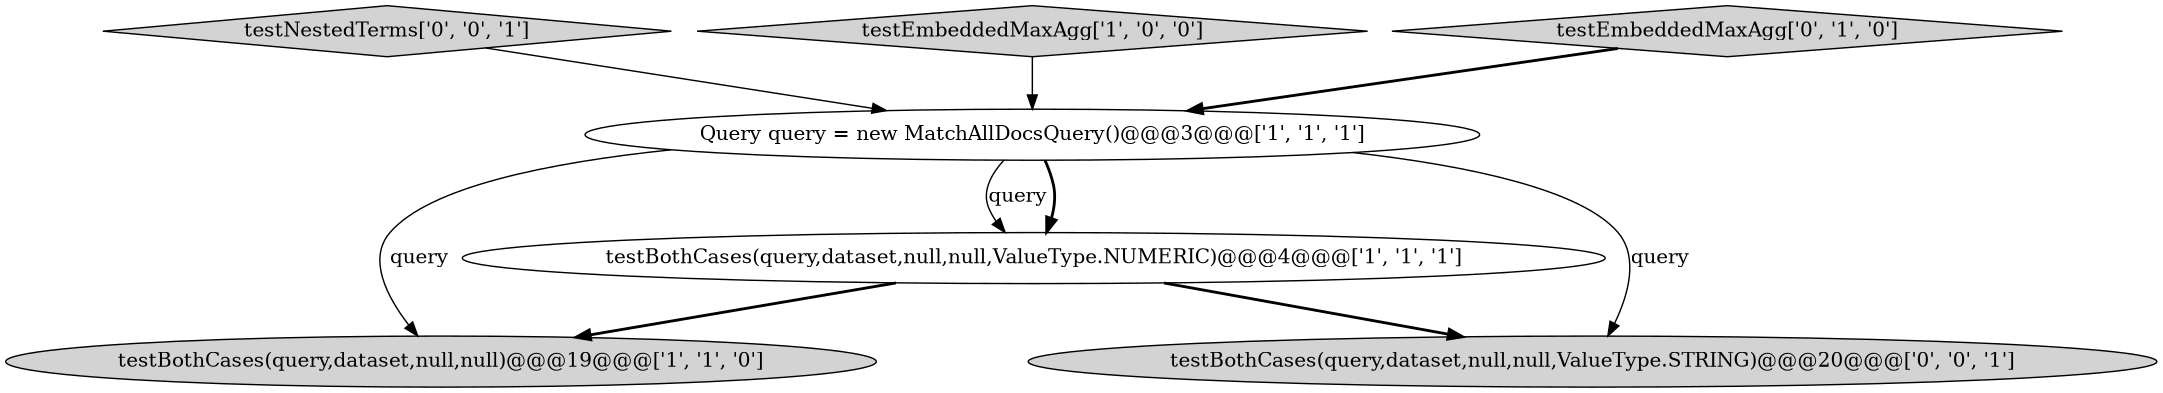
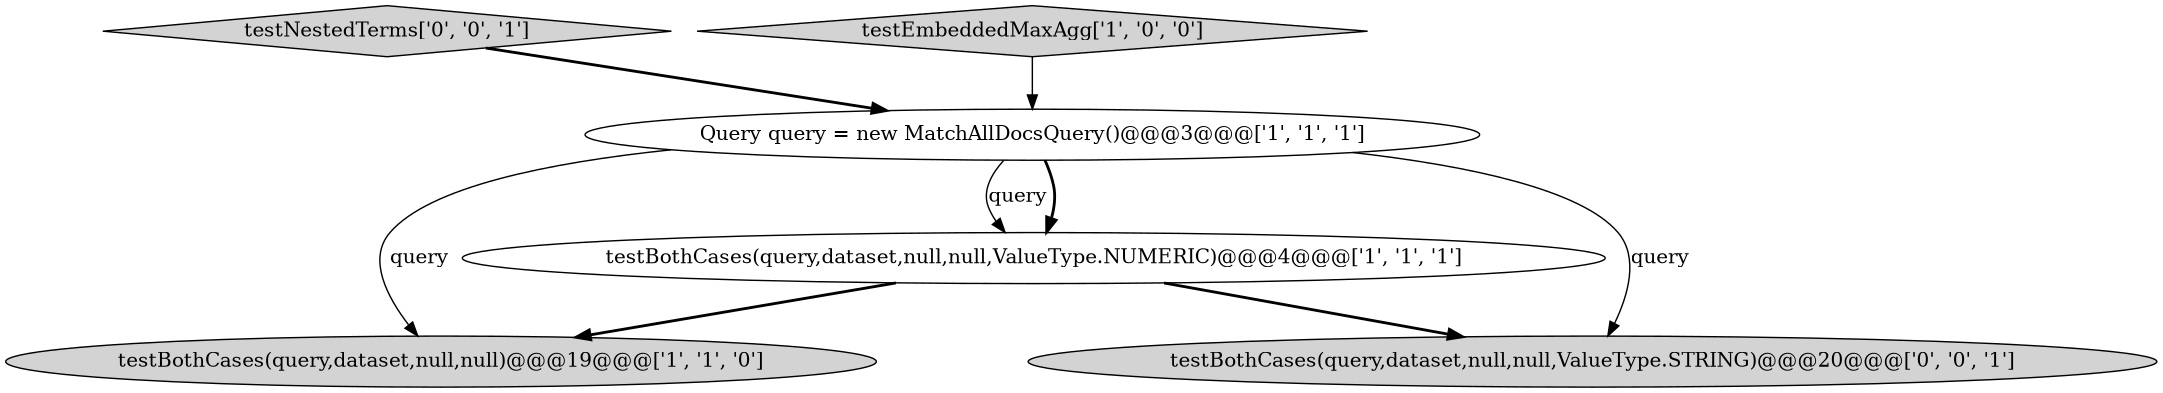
(1727, 31) -> none
(679, 78) -> (679, 78)
